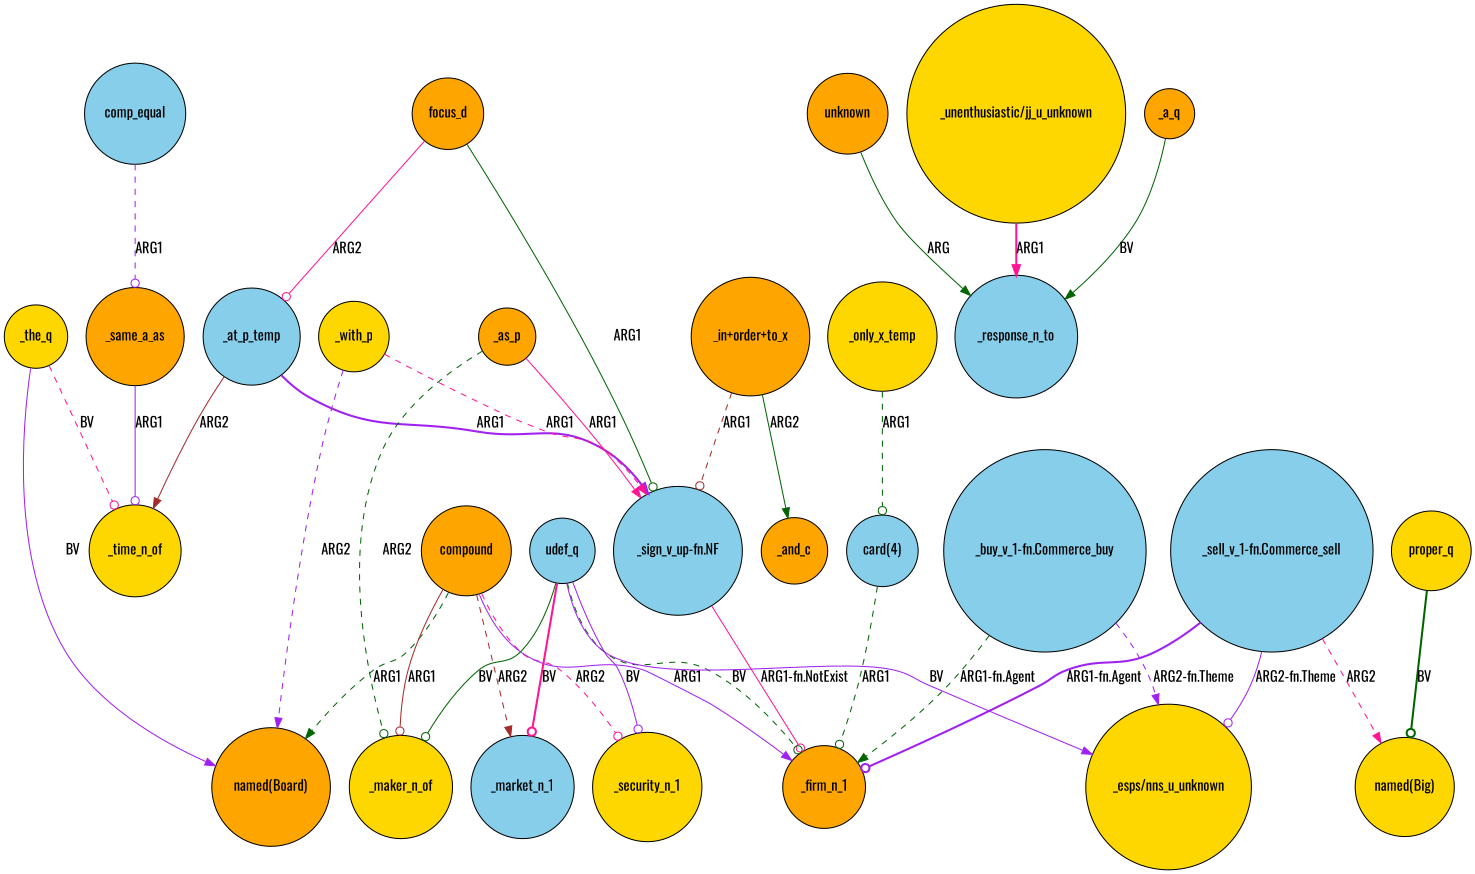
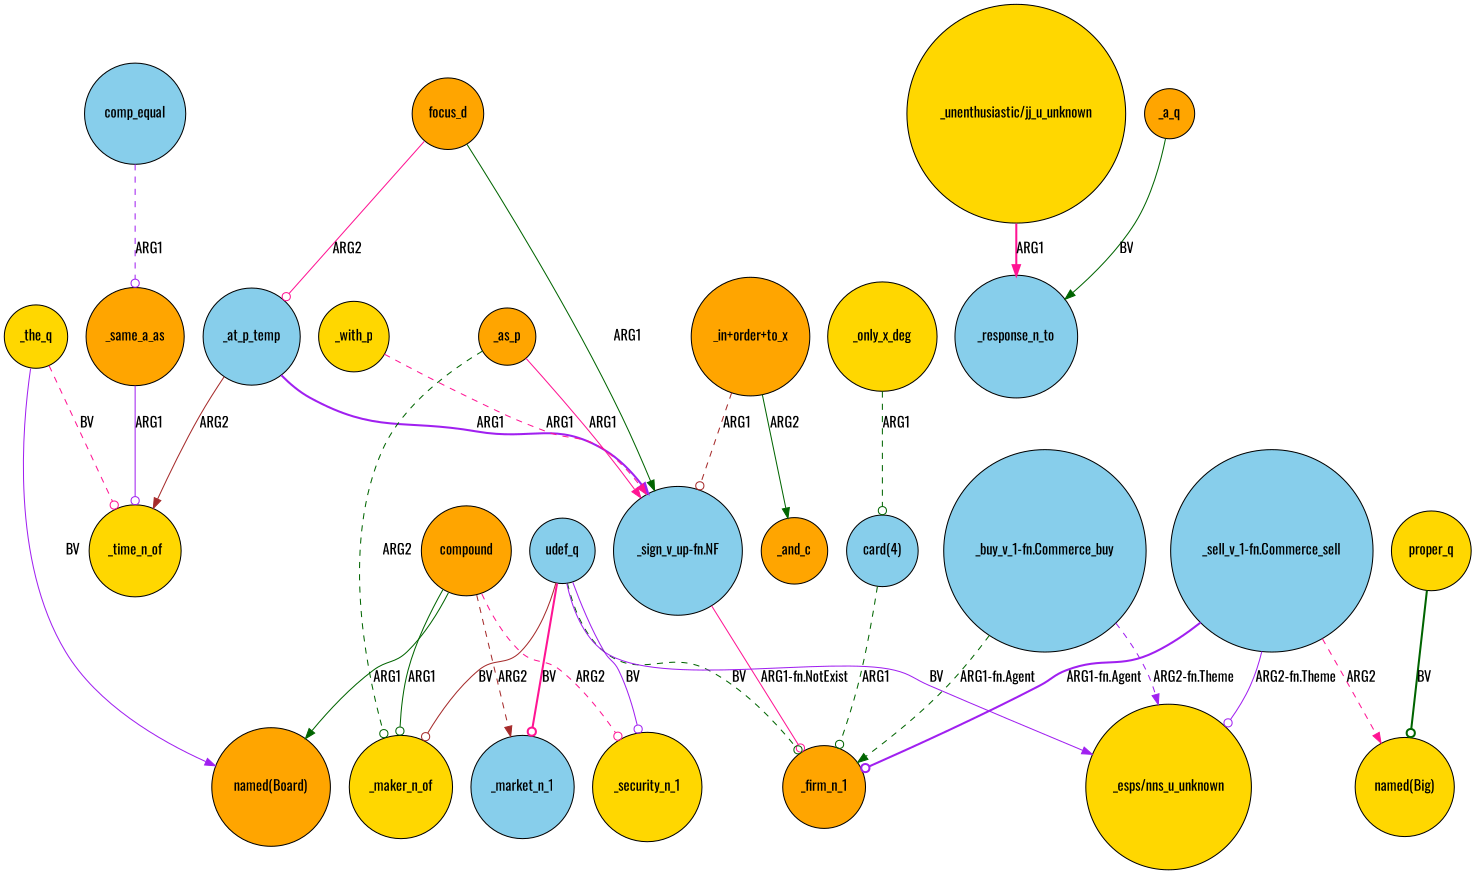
(848, 114) -> none
(566, 310) -> (566, 310)
(882, 337) -> (882, 337)
(303, 543) -> none
(413, 655) -> (413, 655)
(504, 661) -> (504, 661)
(384, 664) -> (384, 664)
(600, 665) -> none
